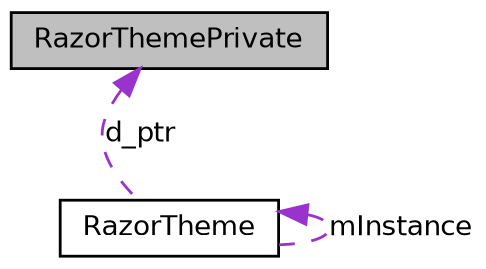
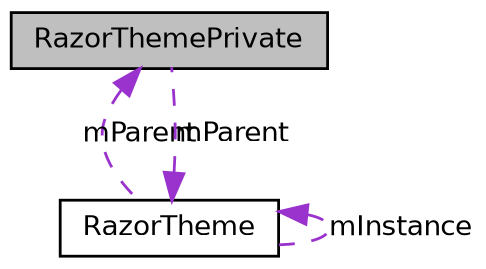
none -> (175, 120)
(140, 134) -> (140, 134)
